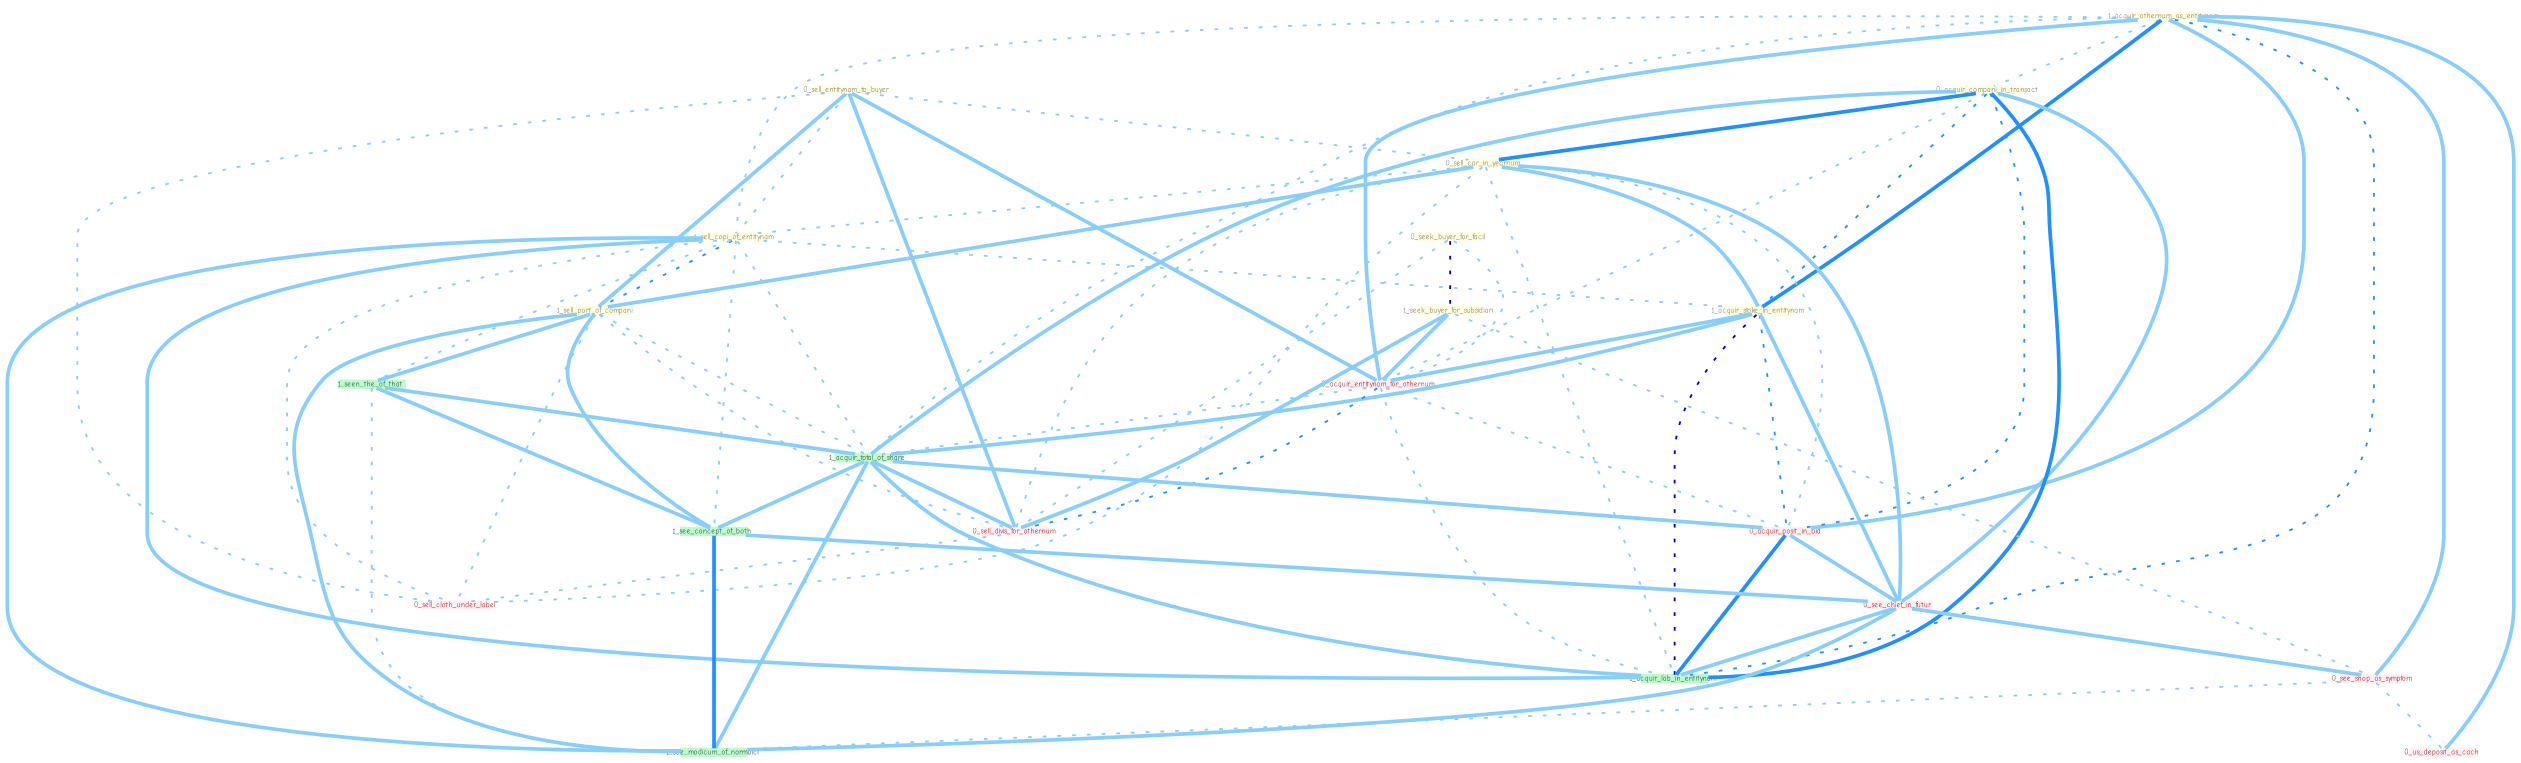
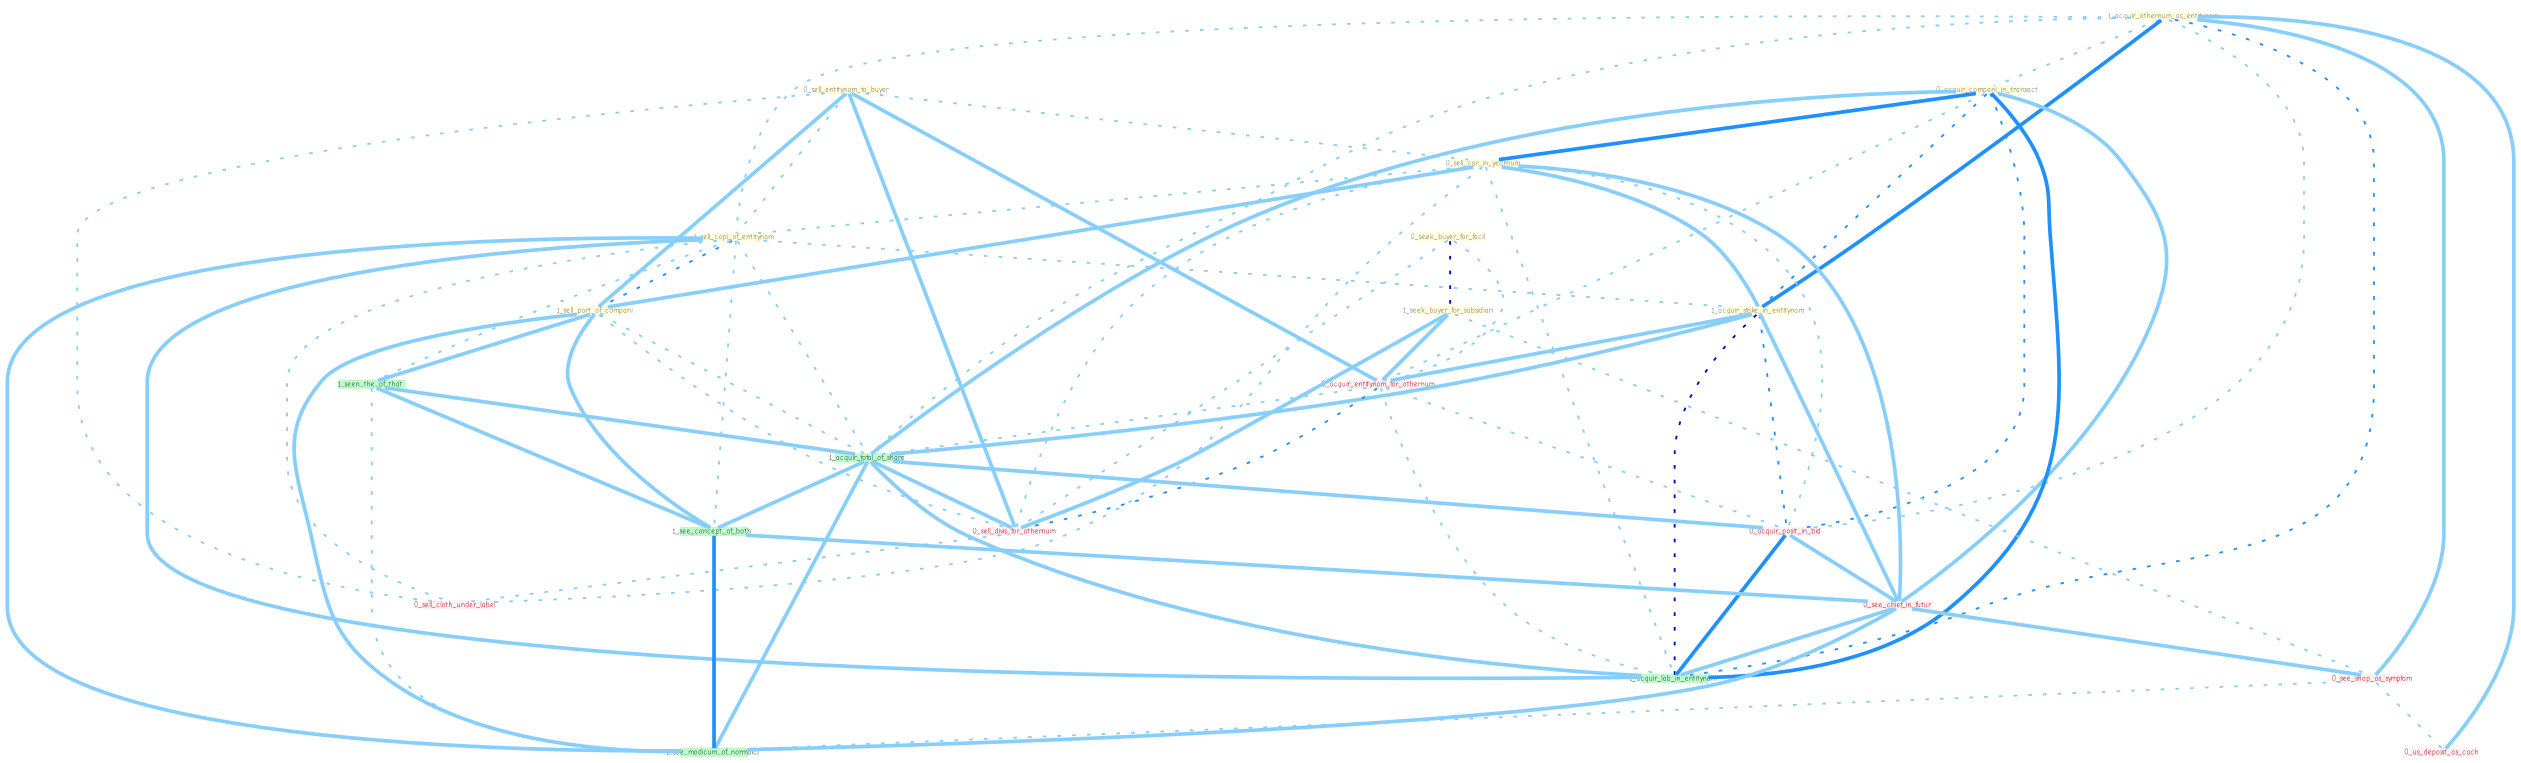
(1633, 75) -> none
(2233, 386) -> (2233, 386)
(520, 463) -> none
